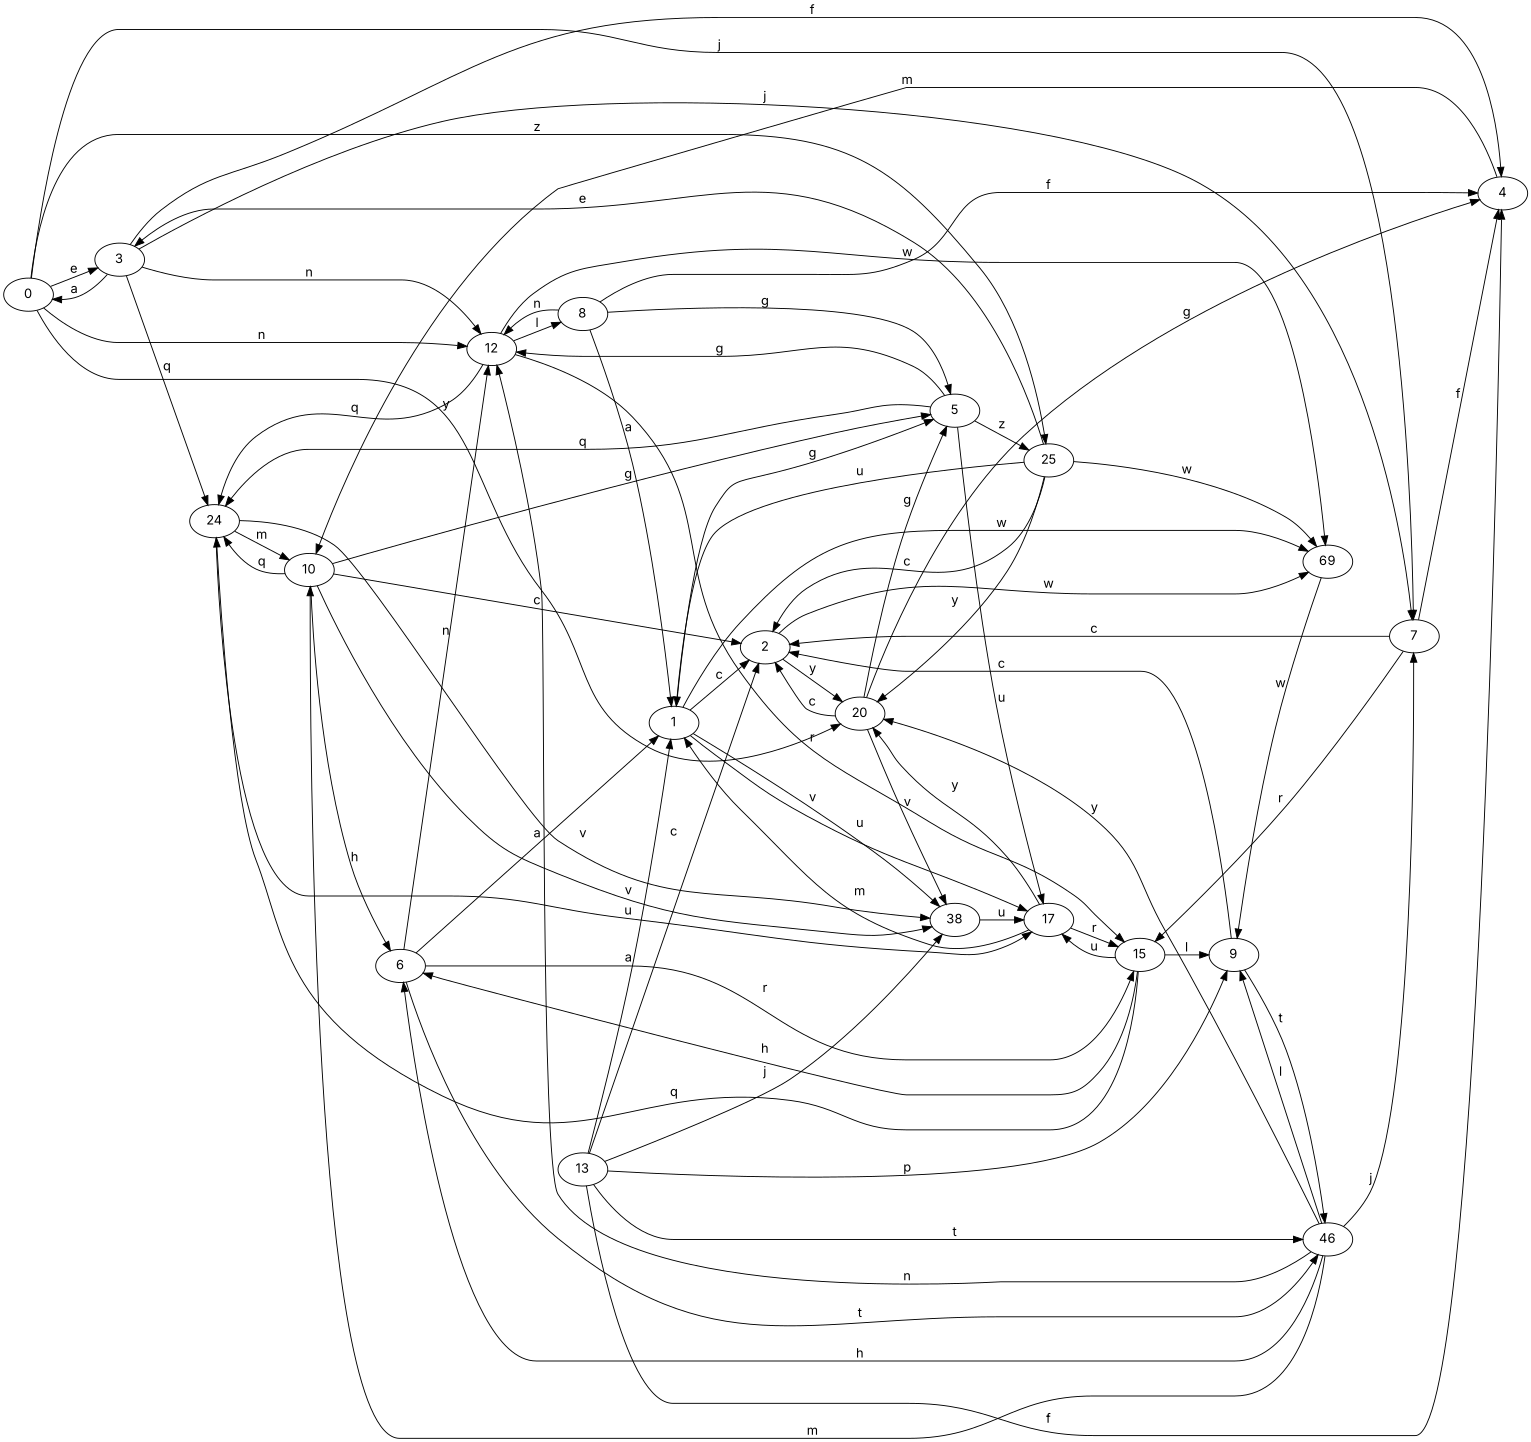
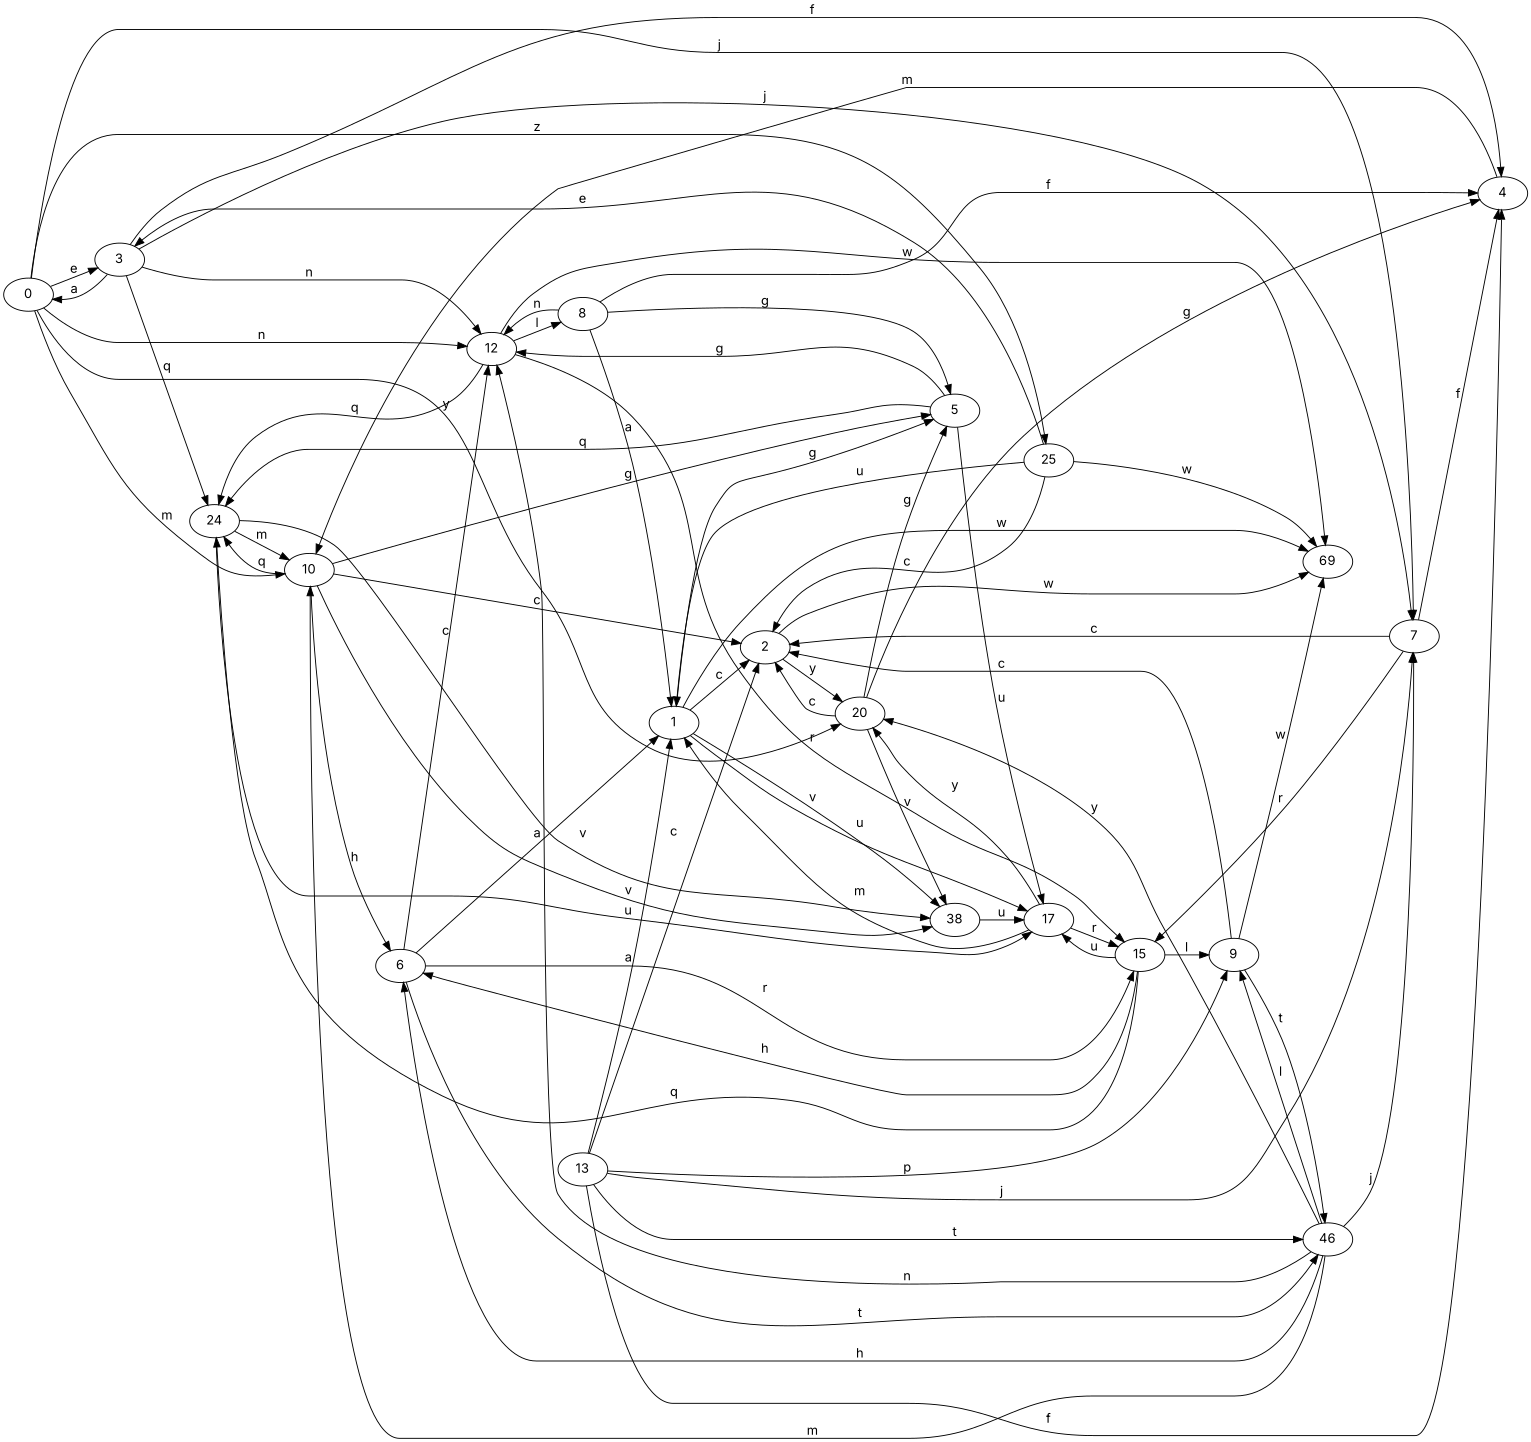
(998, 433) -> none
none -> (122, 479)
(985, 601) -> none
(446, 631) -> (446, 631)
(1270, 751) -> (1281, 763)
(789, 1080) -> (1204, 1199)
